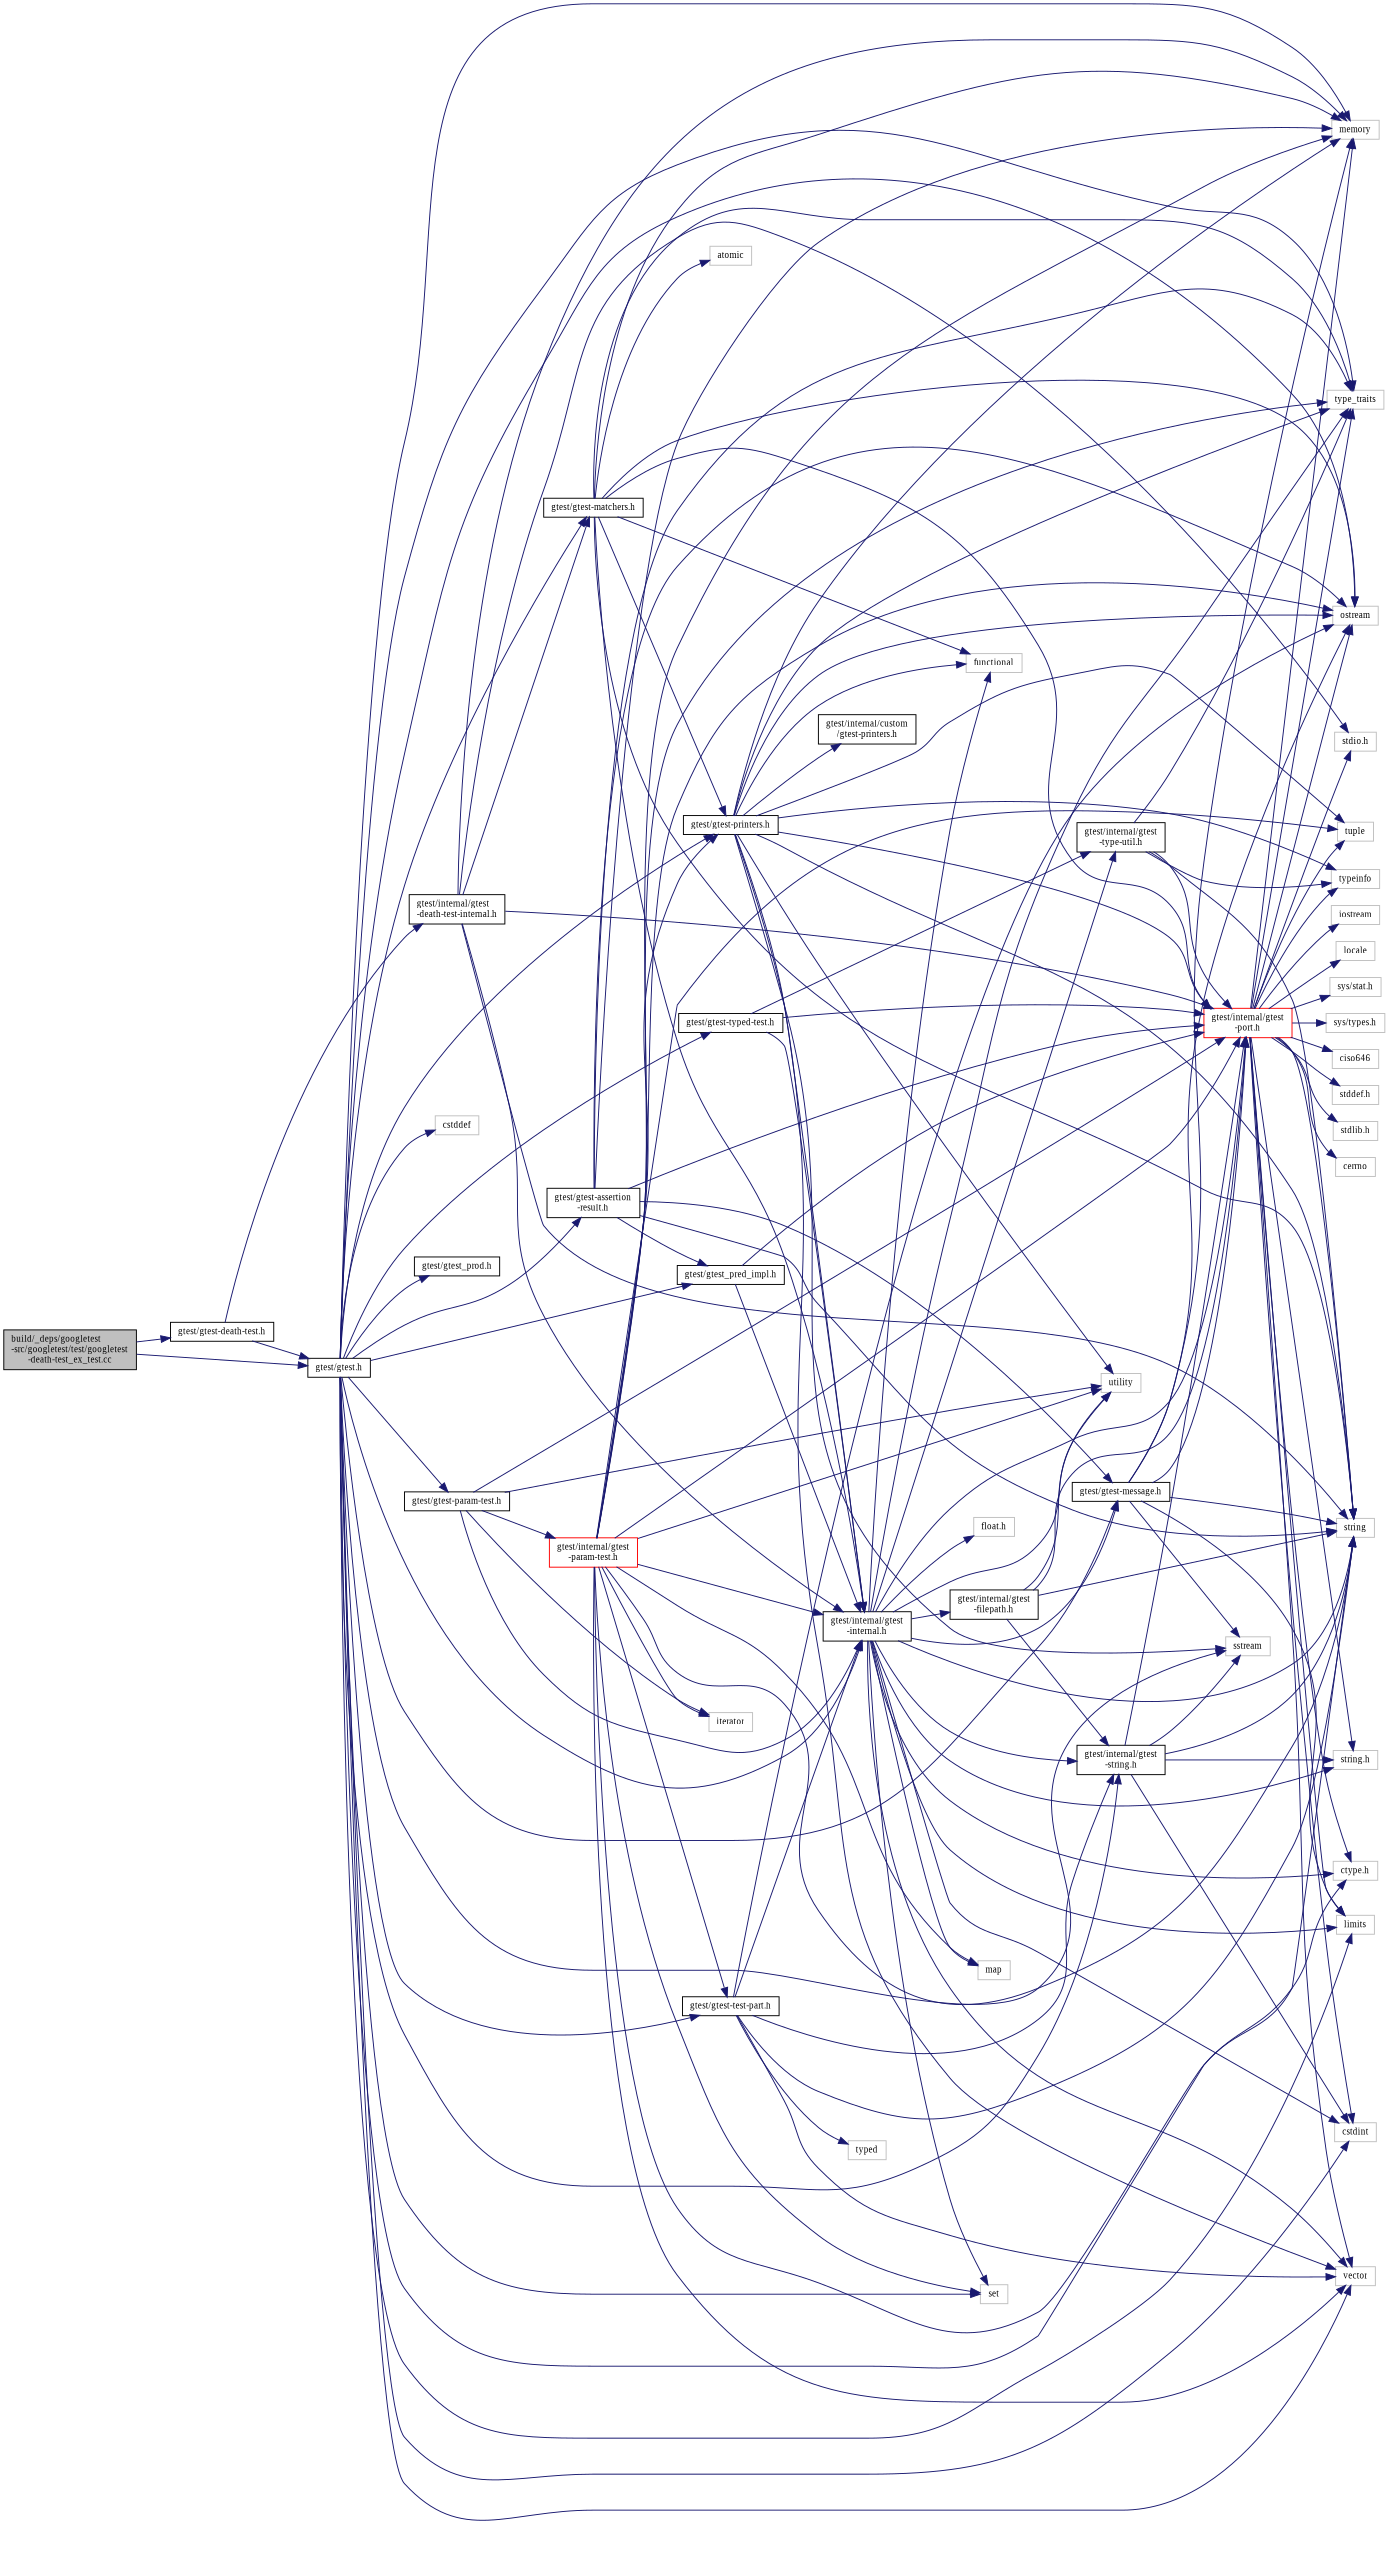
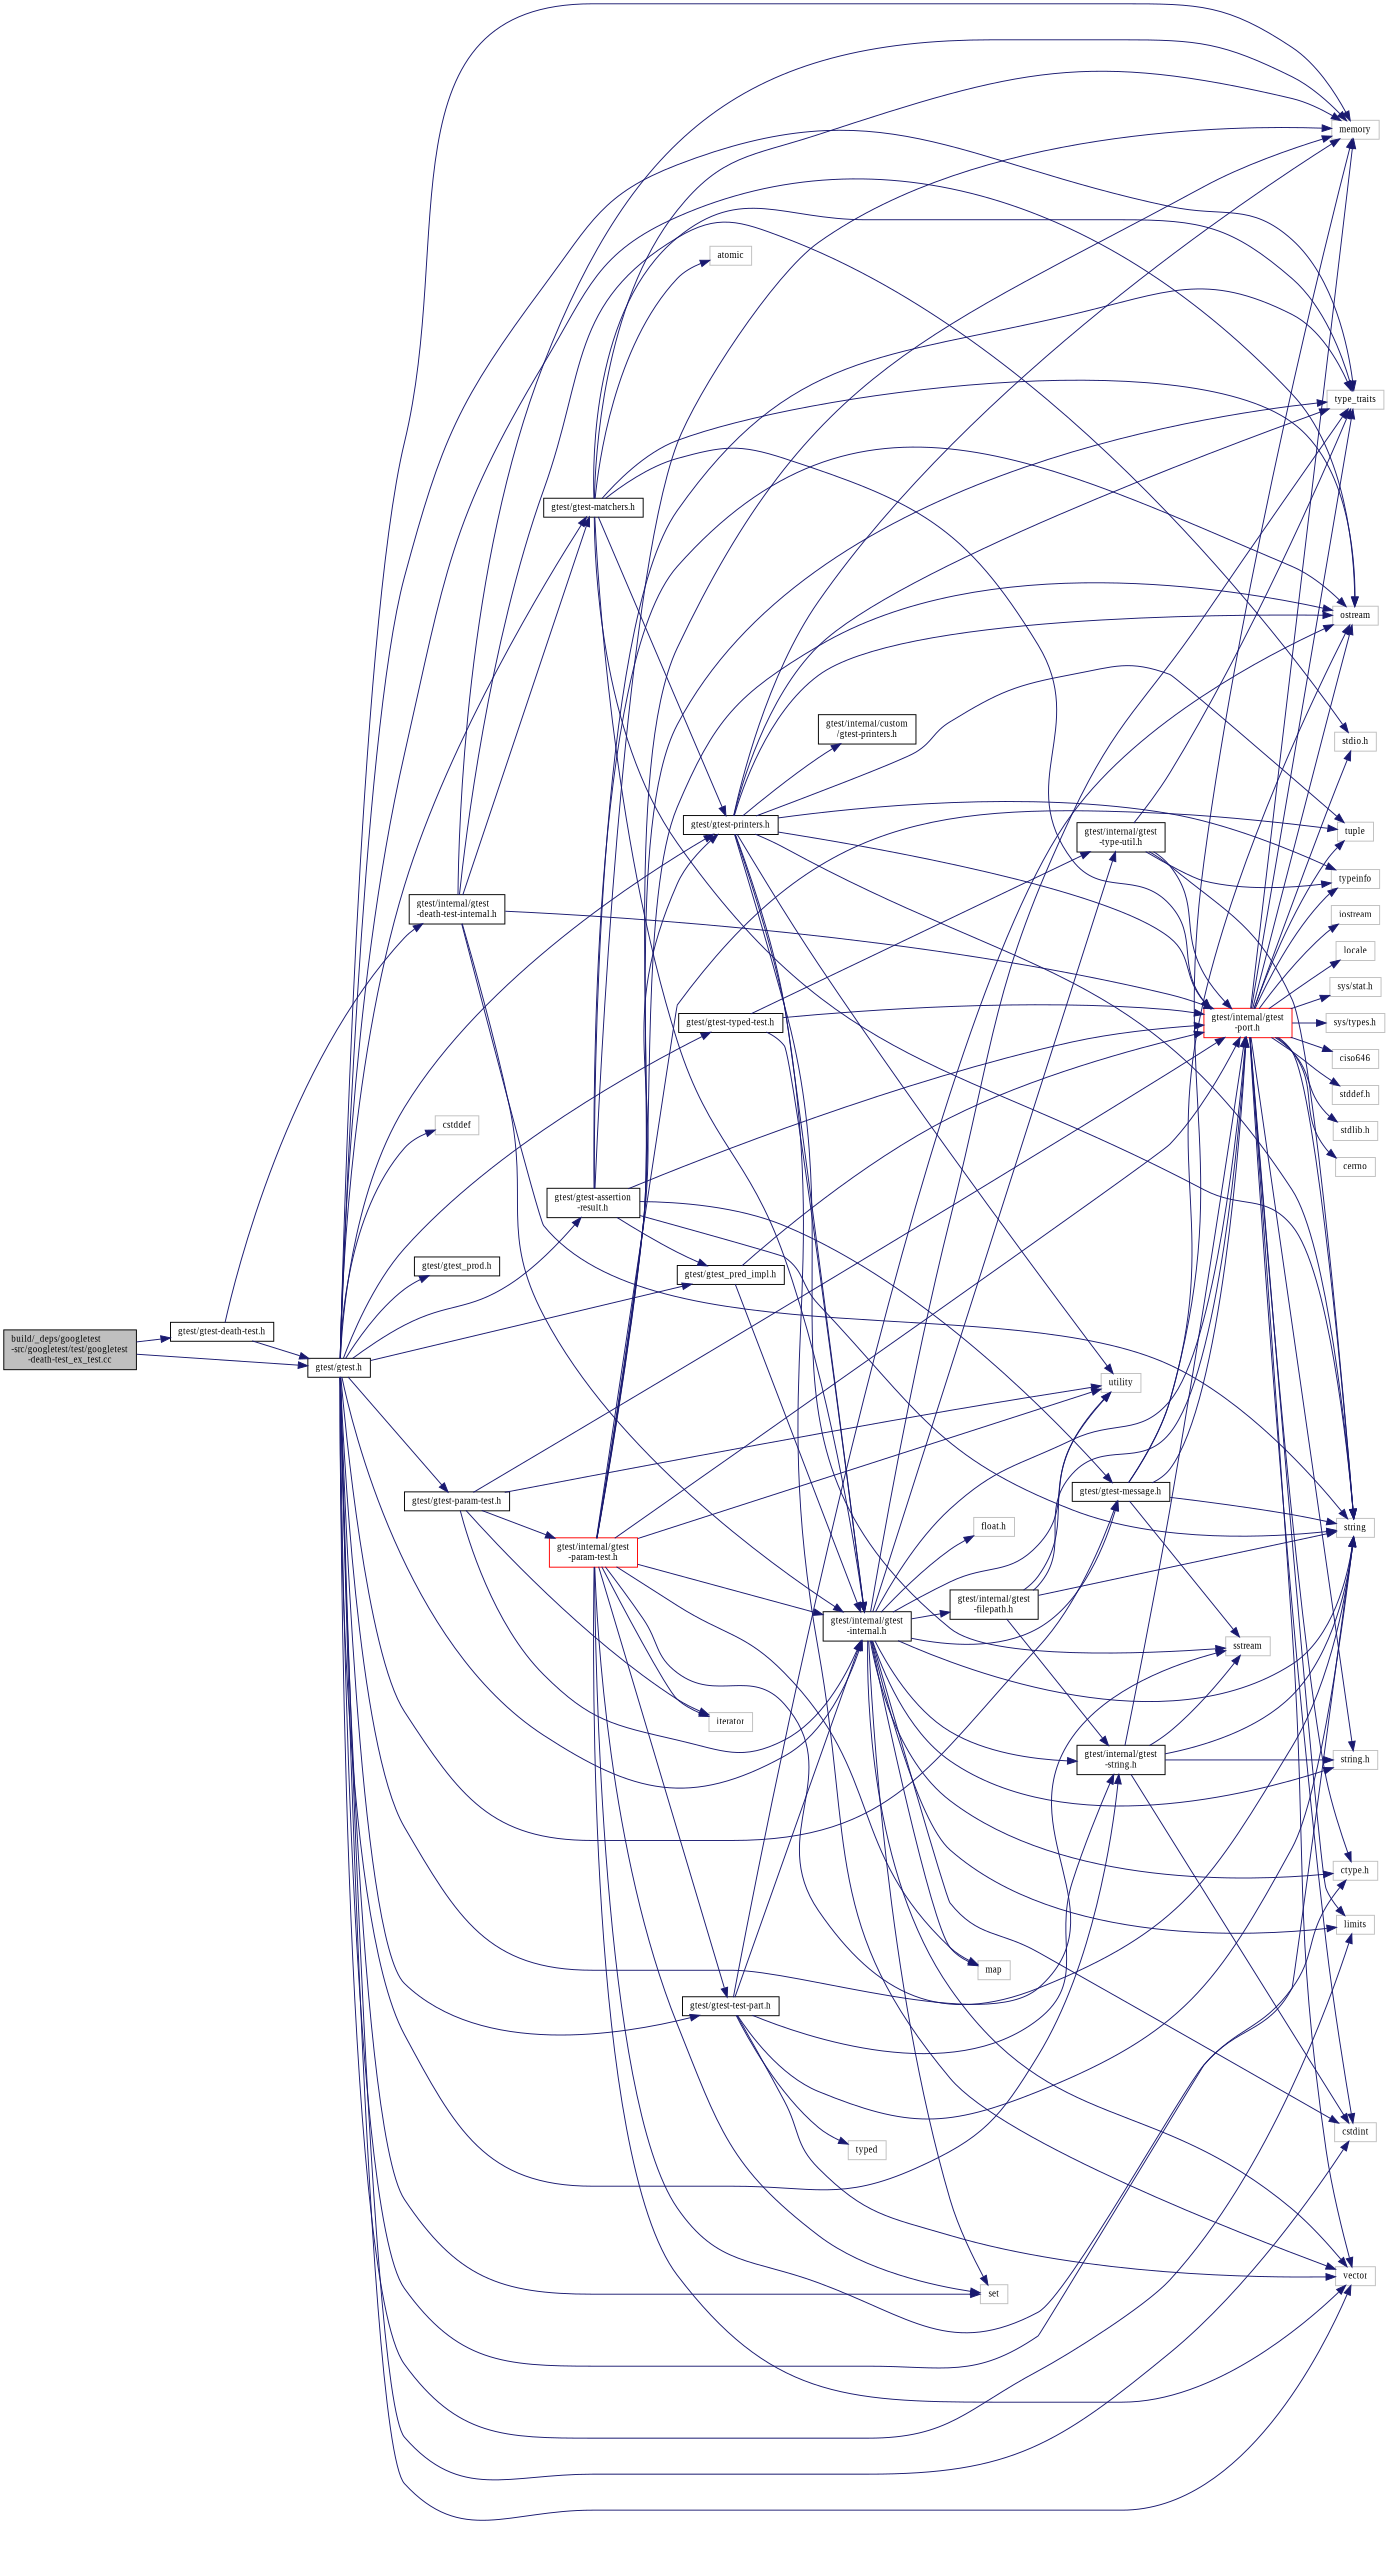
(994, 663) -> none
(1283, 1615) -> none
